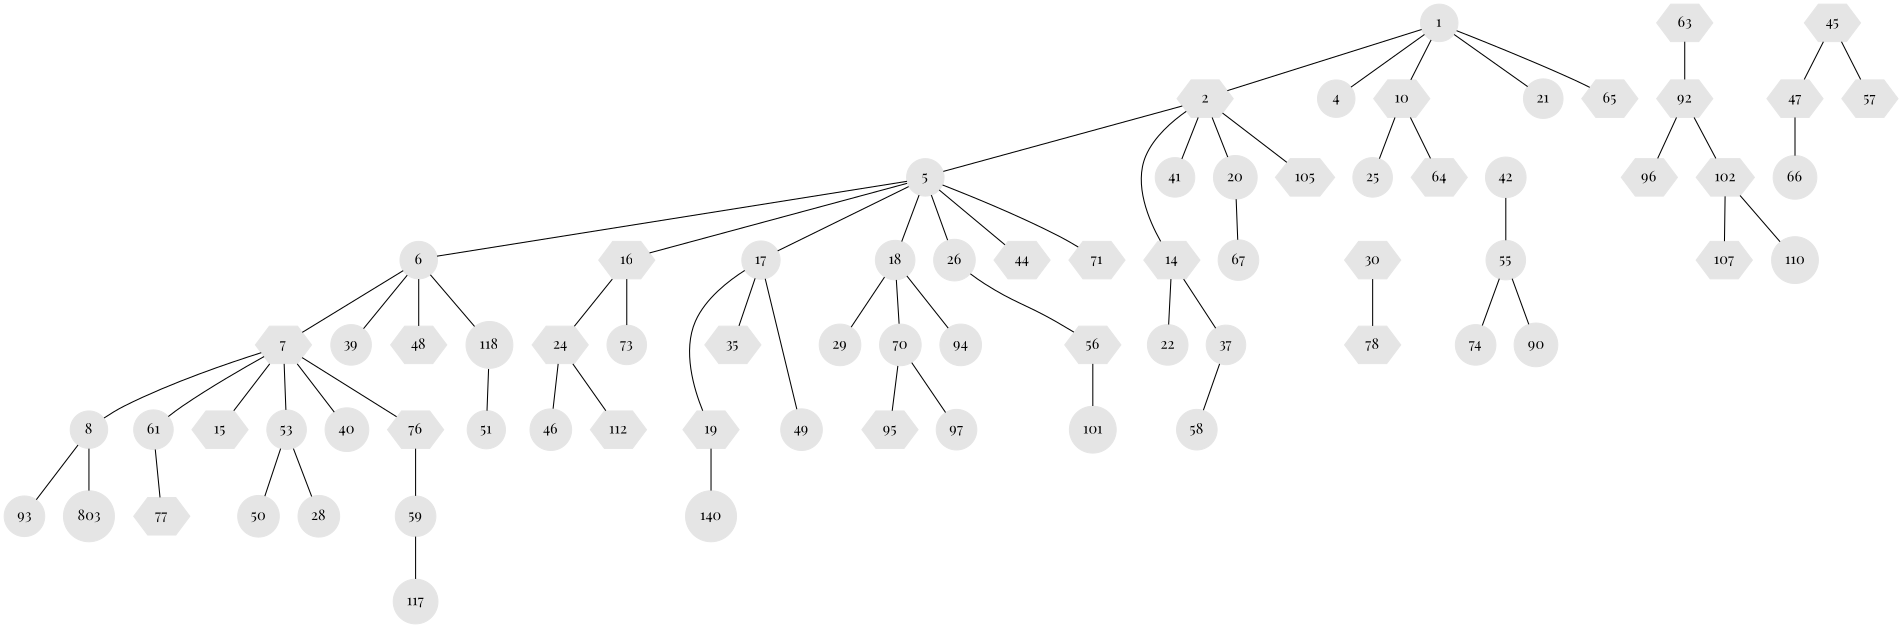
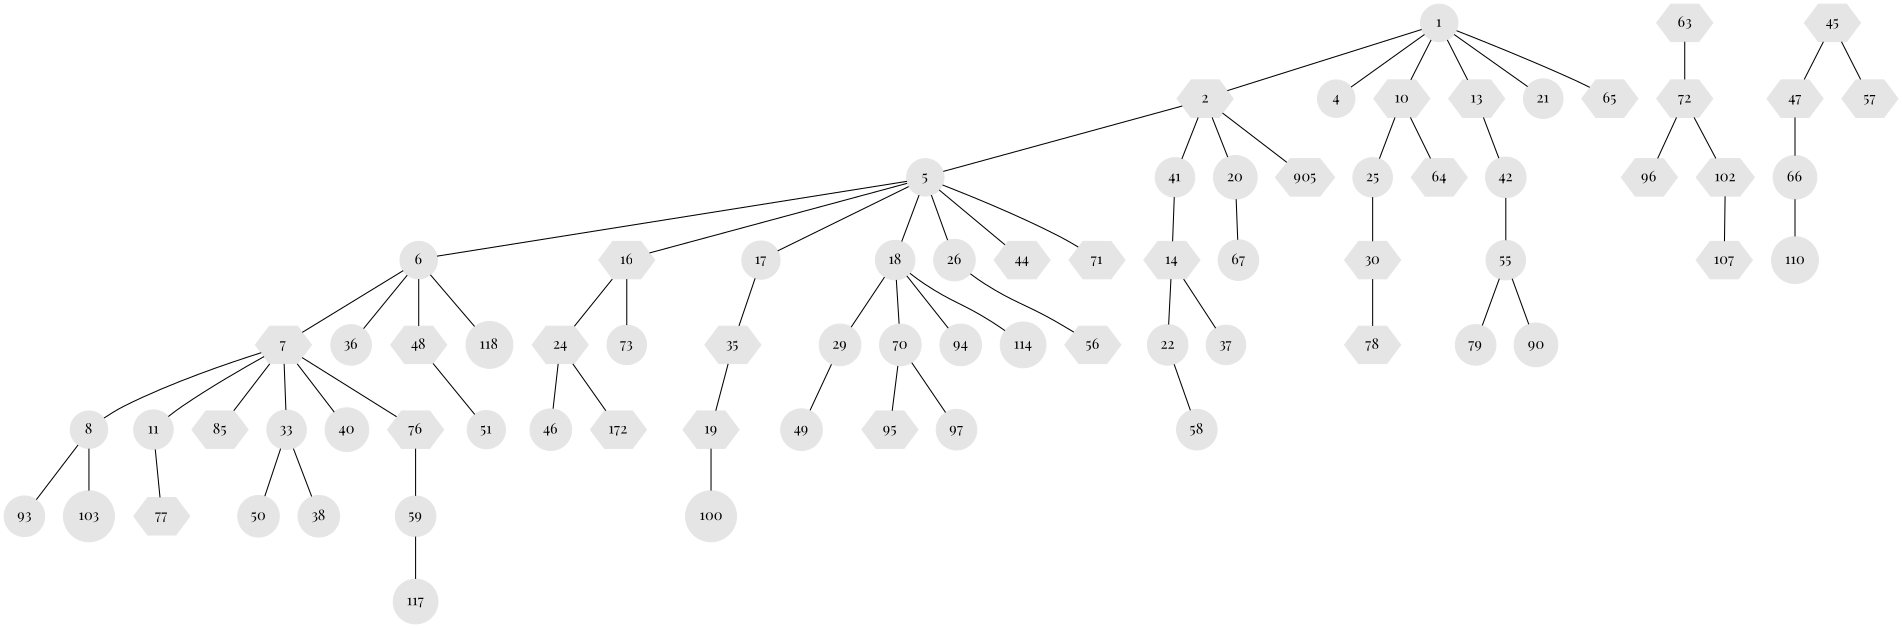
none -> (1477, 99)
(1685, 99) -> (1685, 99)
(1142, 170) -> (1173, 219)
(1305, 177) -> (1305, 177)
none -> (1373, 219)
(1760, 219) -> (1795, 218)
(692, 331) -> (722, 387)
(781, 344) -> (821, 387)
(351, 345) -> (351, 345)
none -> (1023, 345)
(1476, 345) -> (1476, 345)
(1211, 387) -> (1182, 387)
(488, 390) -> (454, 389)
(153, 430) -> (153, 430)
(220, 430) -> (220, 430)
(287, 430) -> (287, 430)
(618, 430) -> (618, 430)
(1093, 430) -> none
(89, 516) -> (89, 516)
(319, 516) -> (319, 516)
(711, 516) -> (711, 516)
